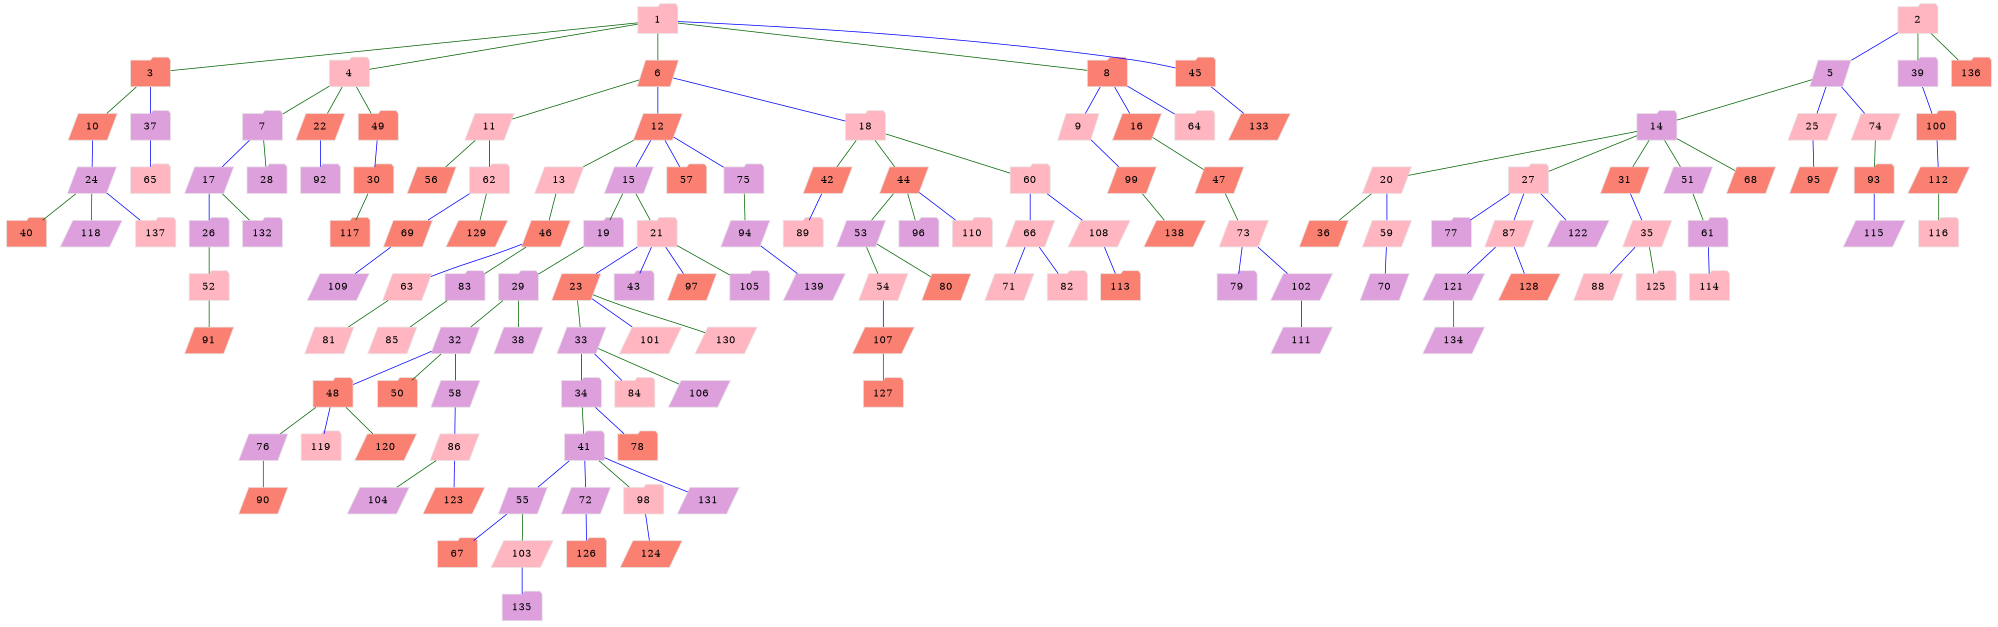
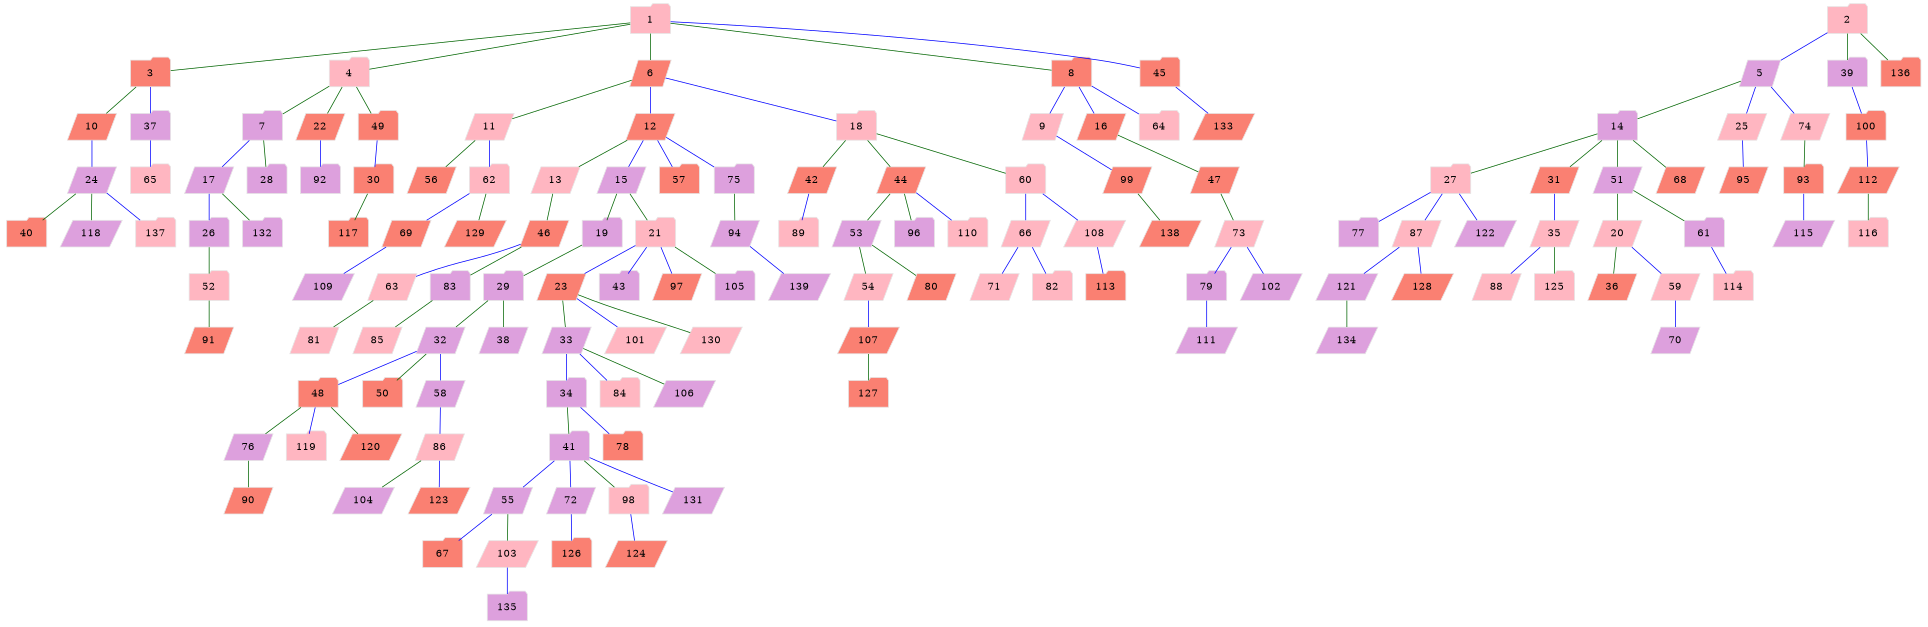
(1523, 153) -> (1618, 207)
(1302, 314) -> (1207, 314)
